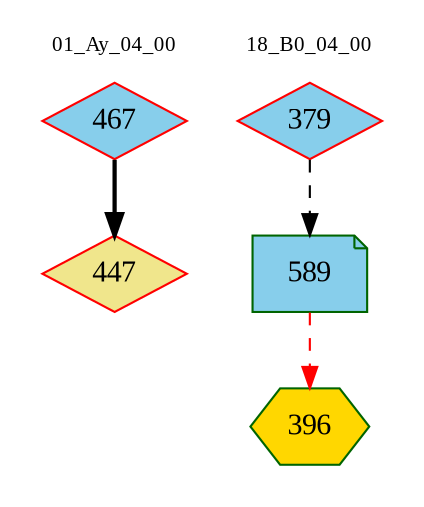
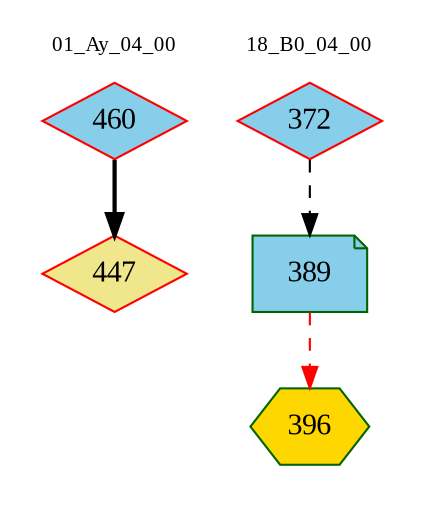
(115, 121) -> (115, 121)
(310, 121) -> (310, 121)
(310, 274) -> (310, 274)
